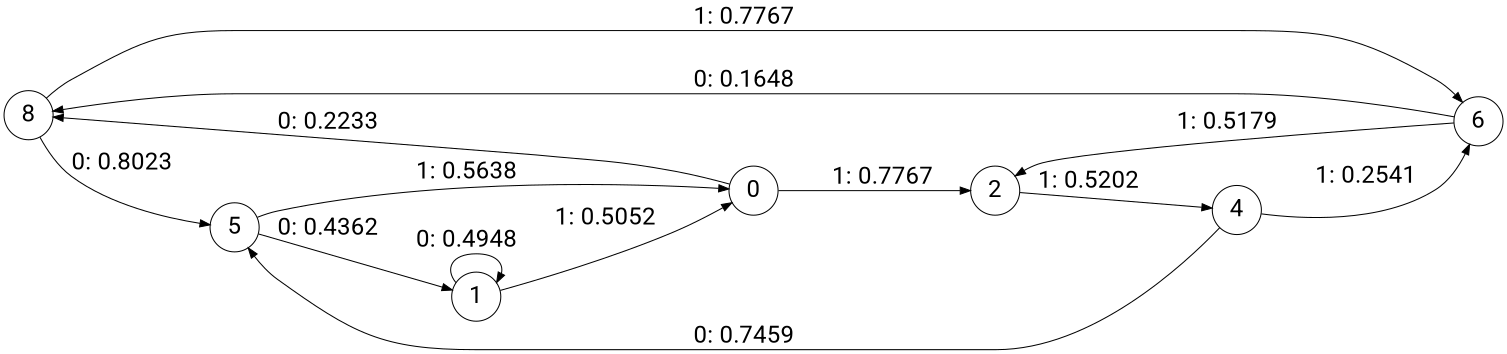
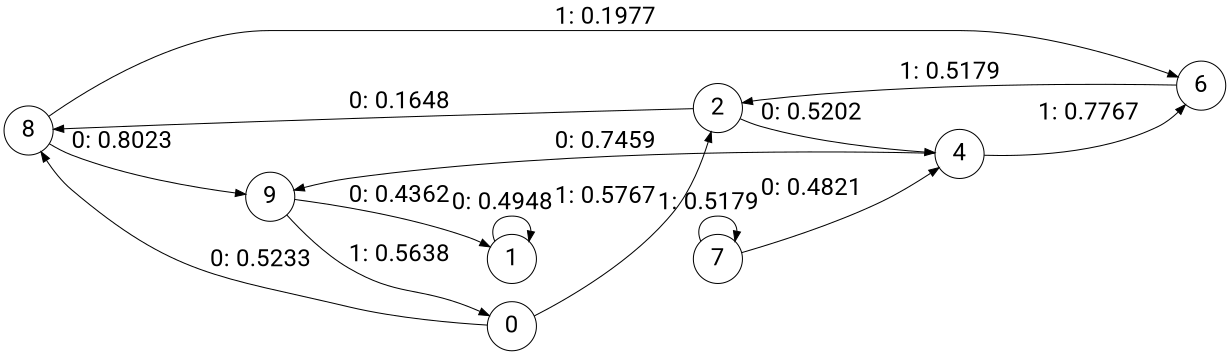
(754, 17) -> (615, 17)
(759, 94) -> (378, 118)
(338, 122) -> (270, 260)
(1375, 176) -> (1098, 113)
(892, 177) -> (615, 197)
(1098, 181) -> (821, 113)
(235, 227) -> (270, 197)
(614, 255) -> none
none -> (718, 259)
